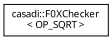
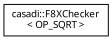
(56, 20) -> (56, 20)
